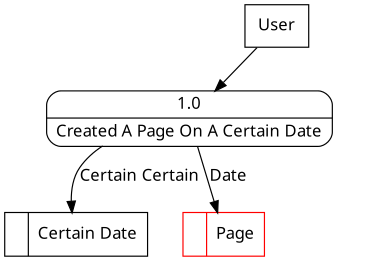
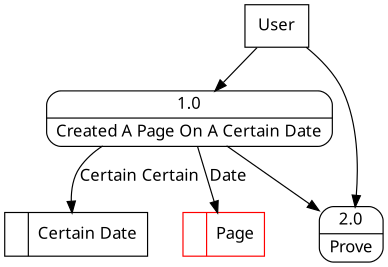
none -> (351, 234)
